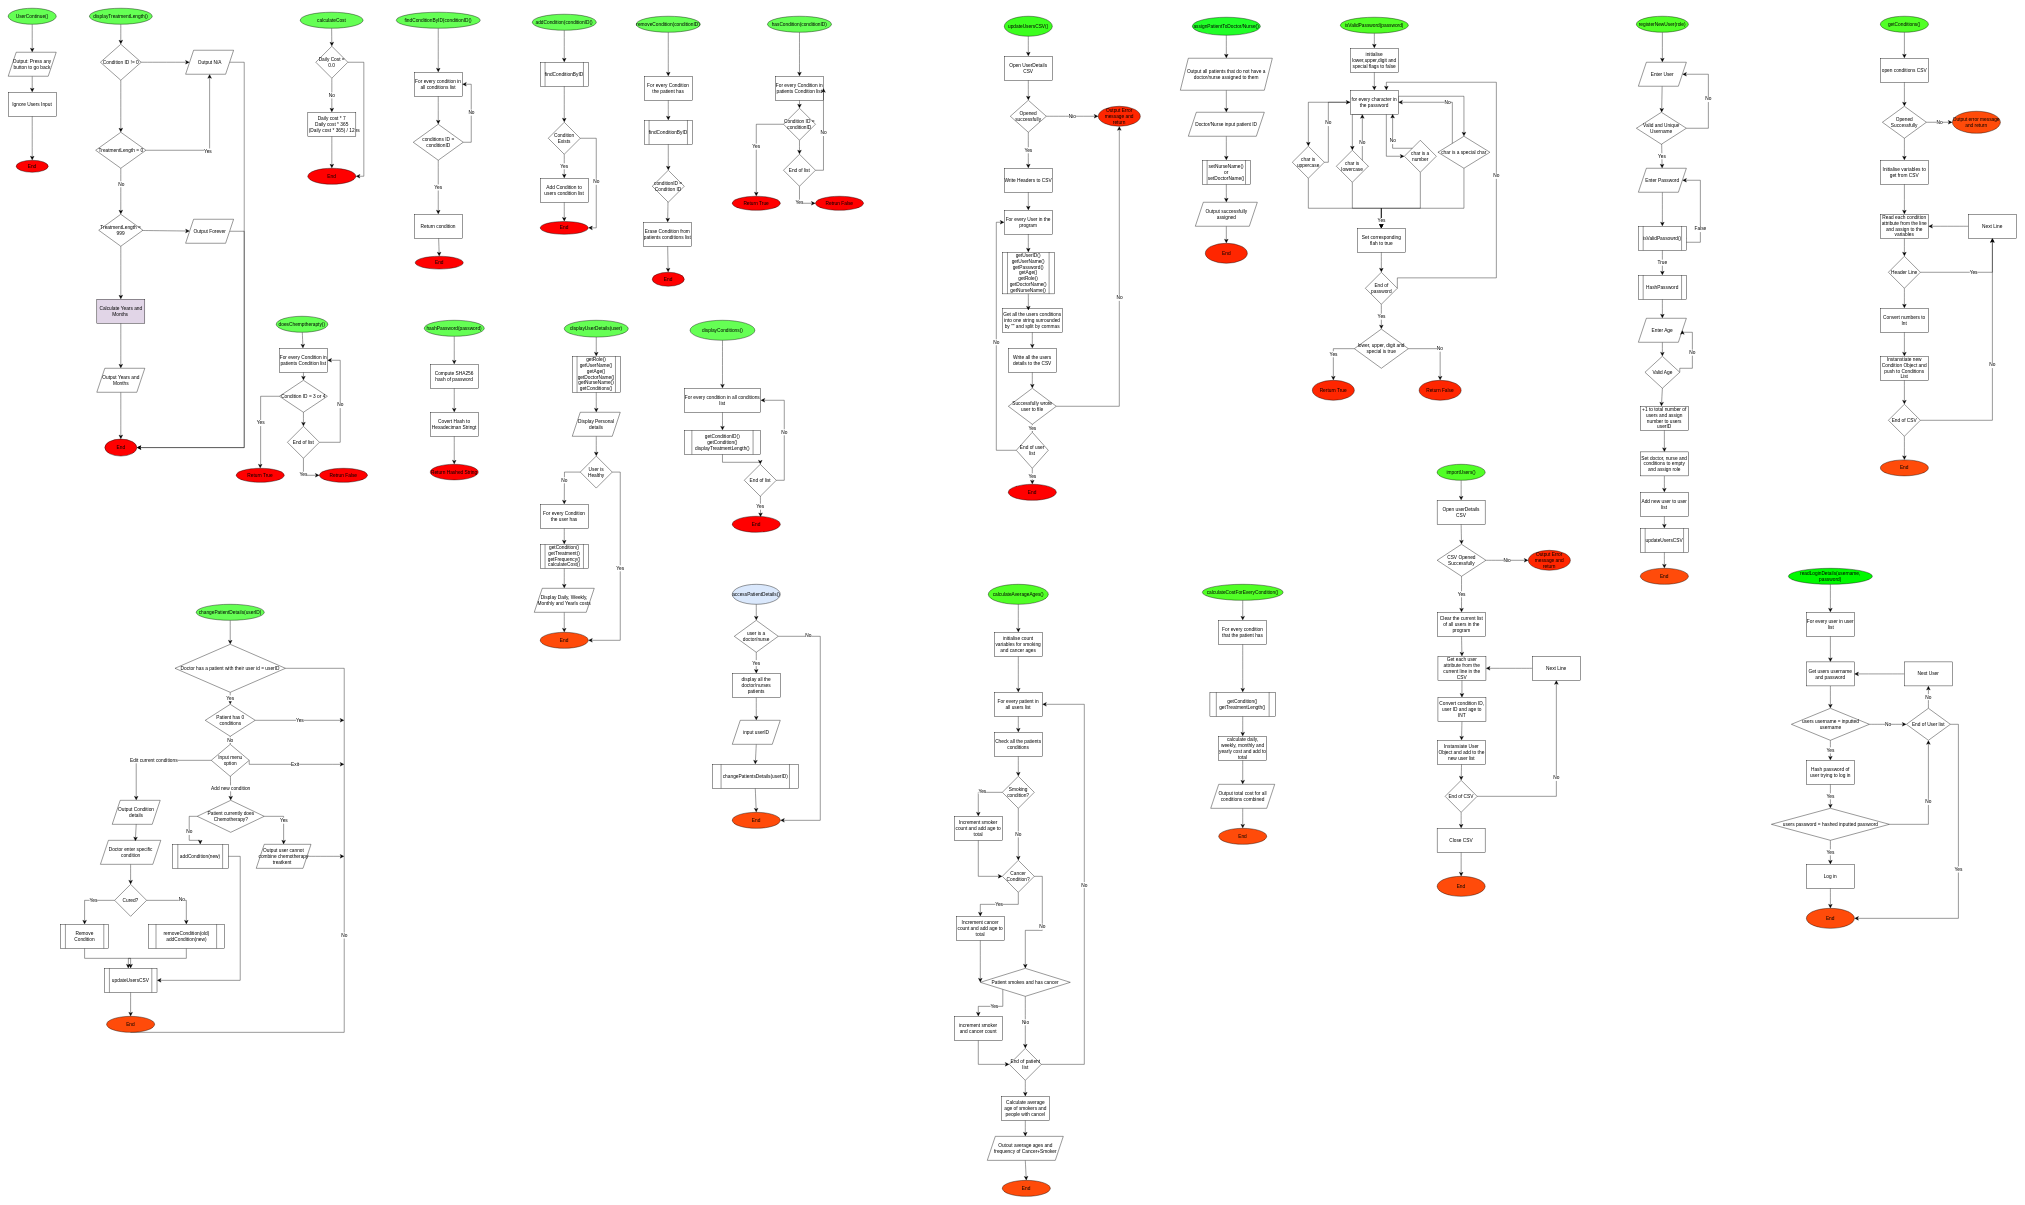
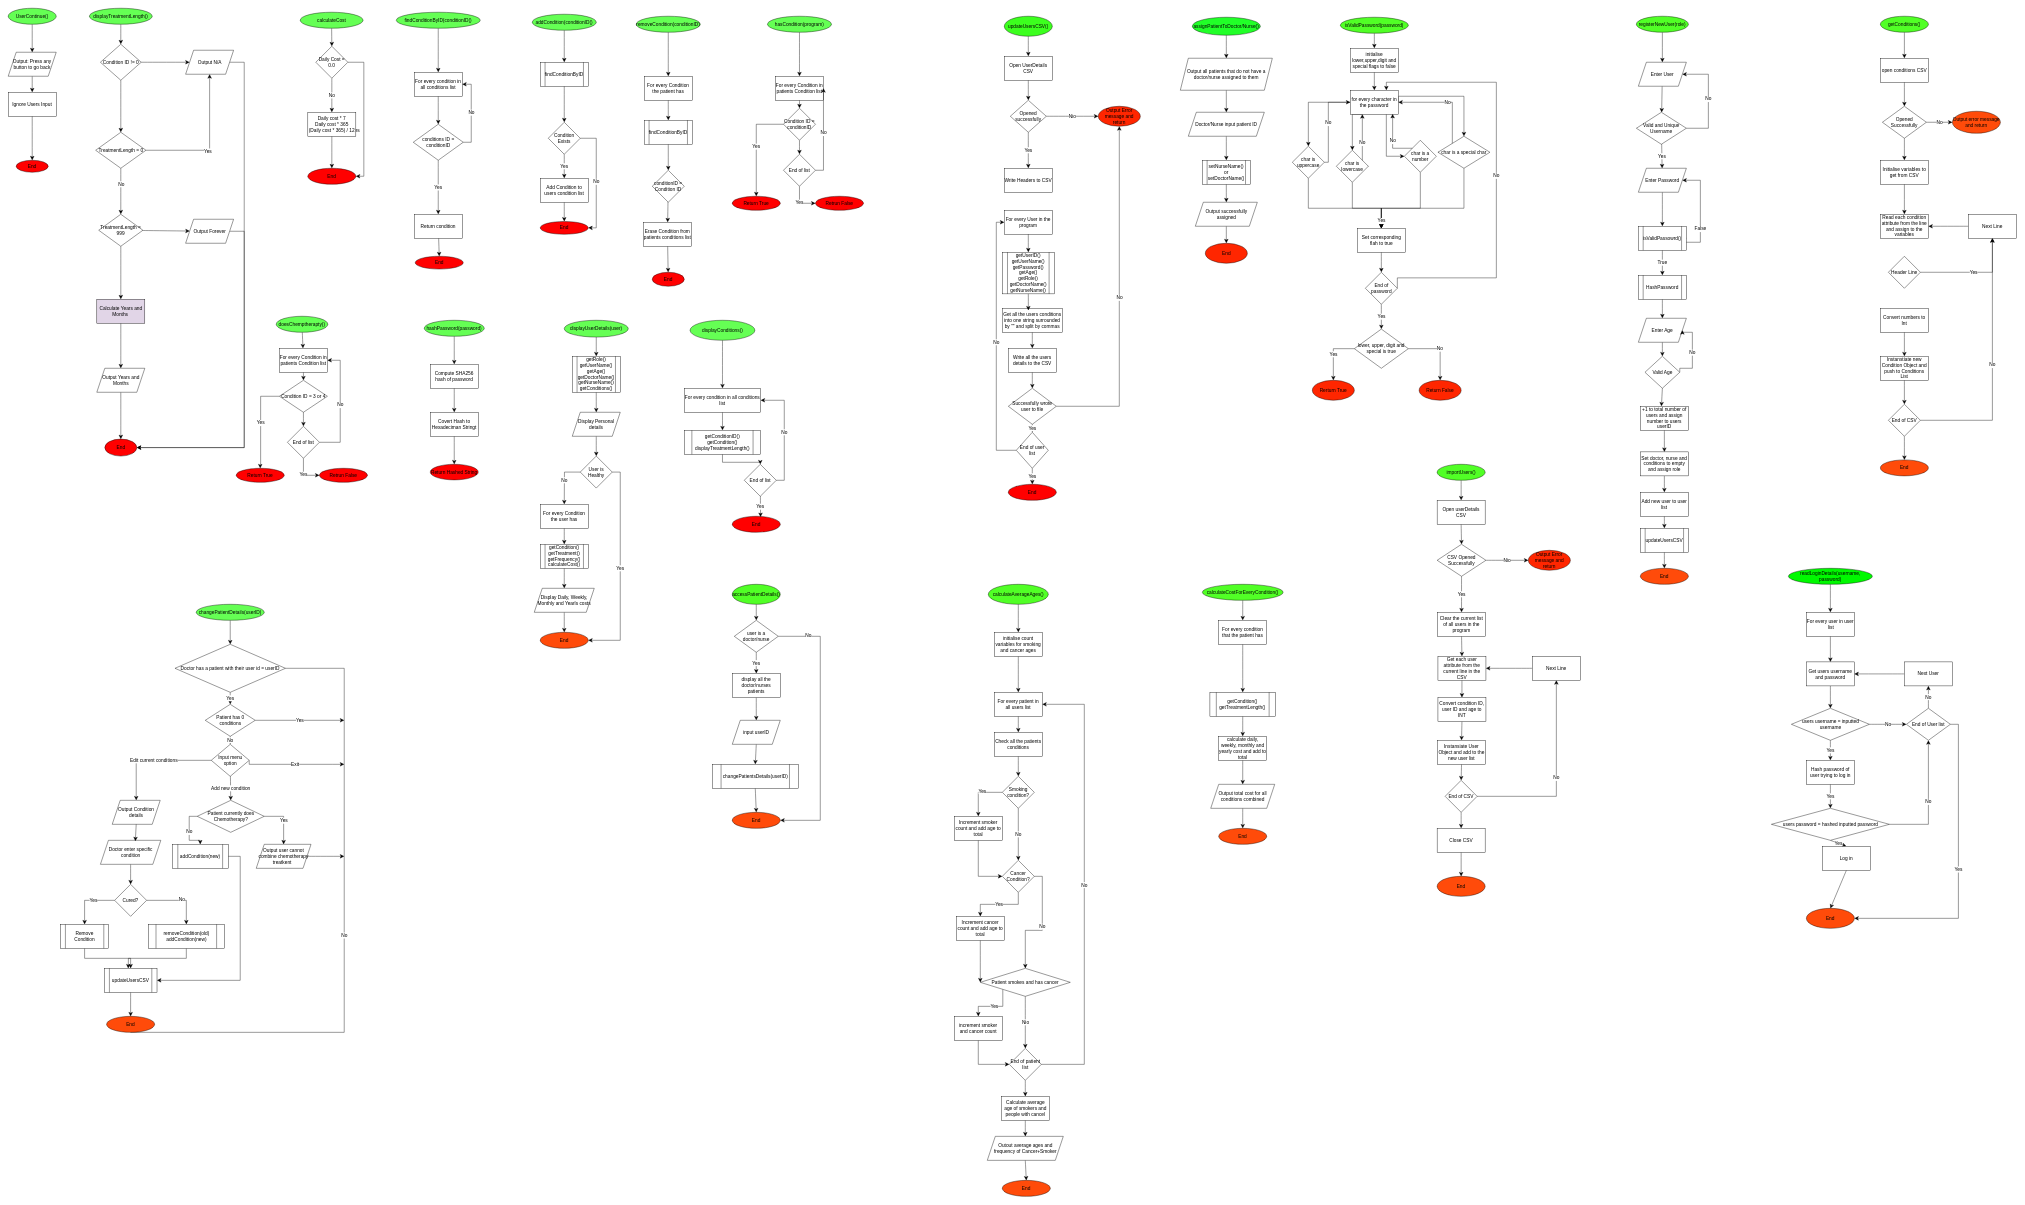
(799, 24) -> (799, 24)
(1028, 206) -> none
(1904, 252) -> none
(1904, 303) -> none
(756, 594) -> (756, 594)
(1830, 876) -> (1846, 858)
